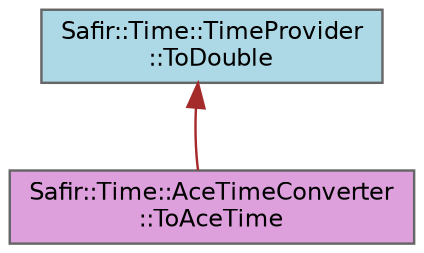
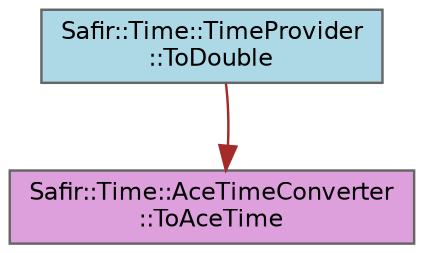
(196, 139) -> (228, 115)
